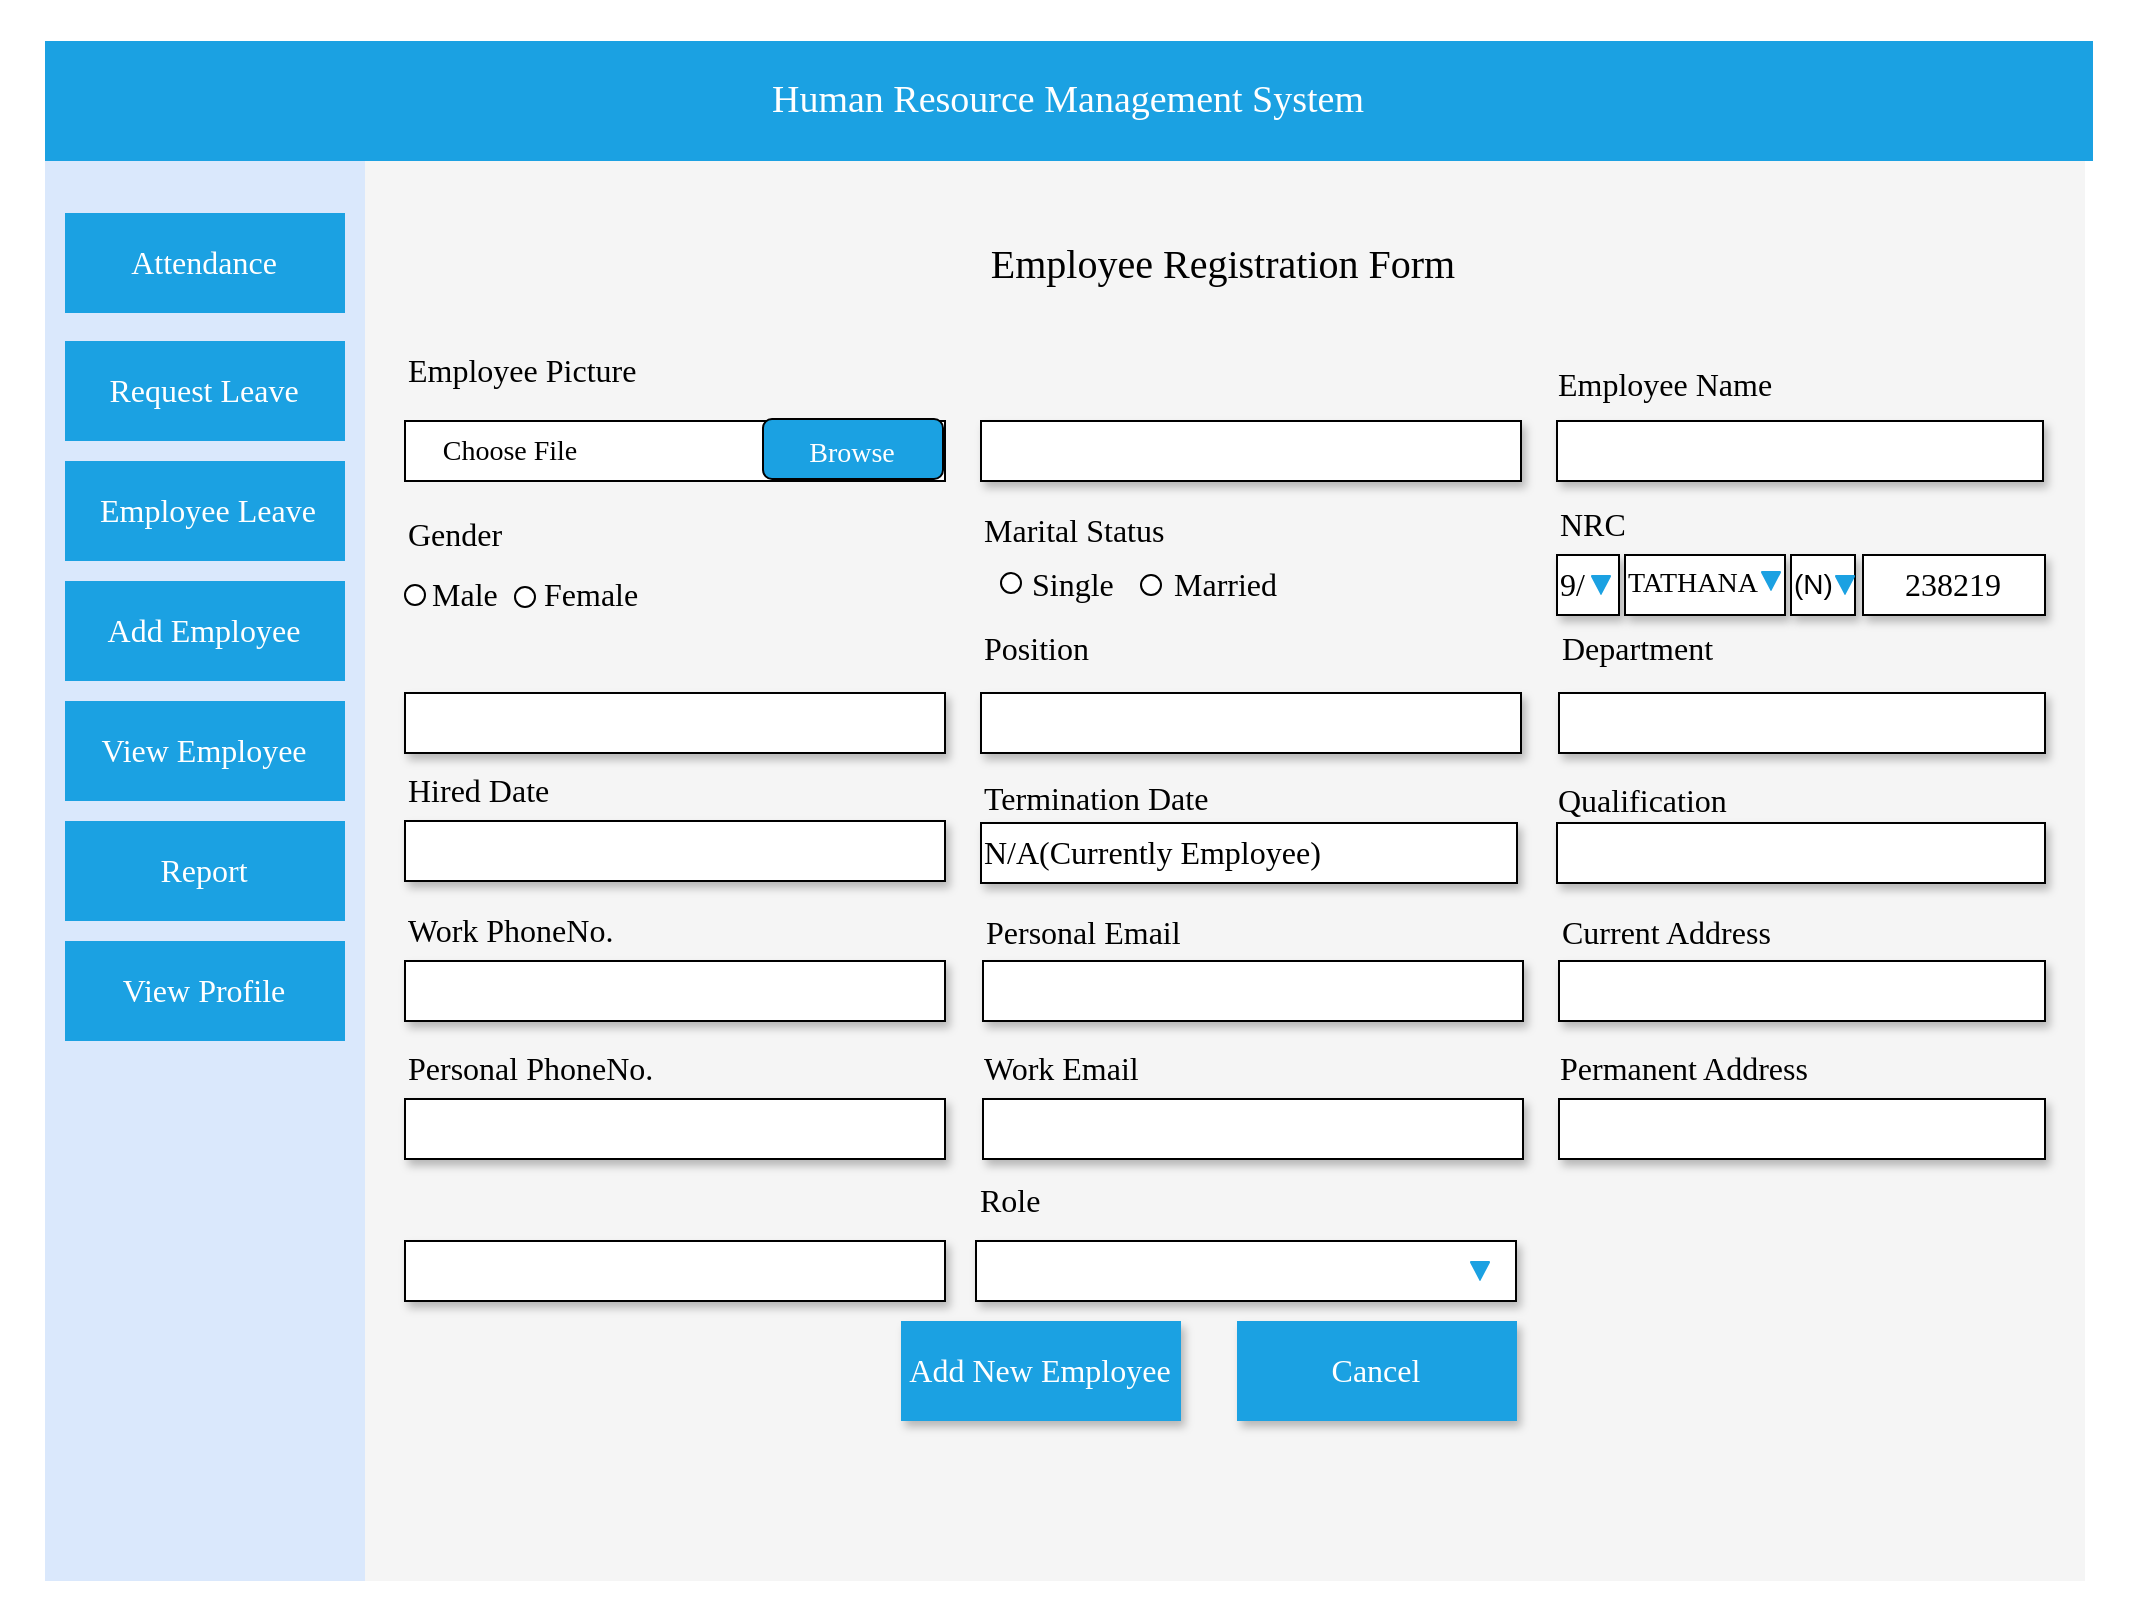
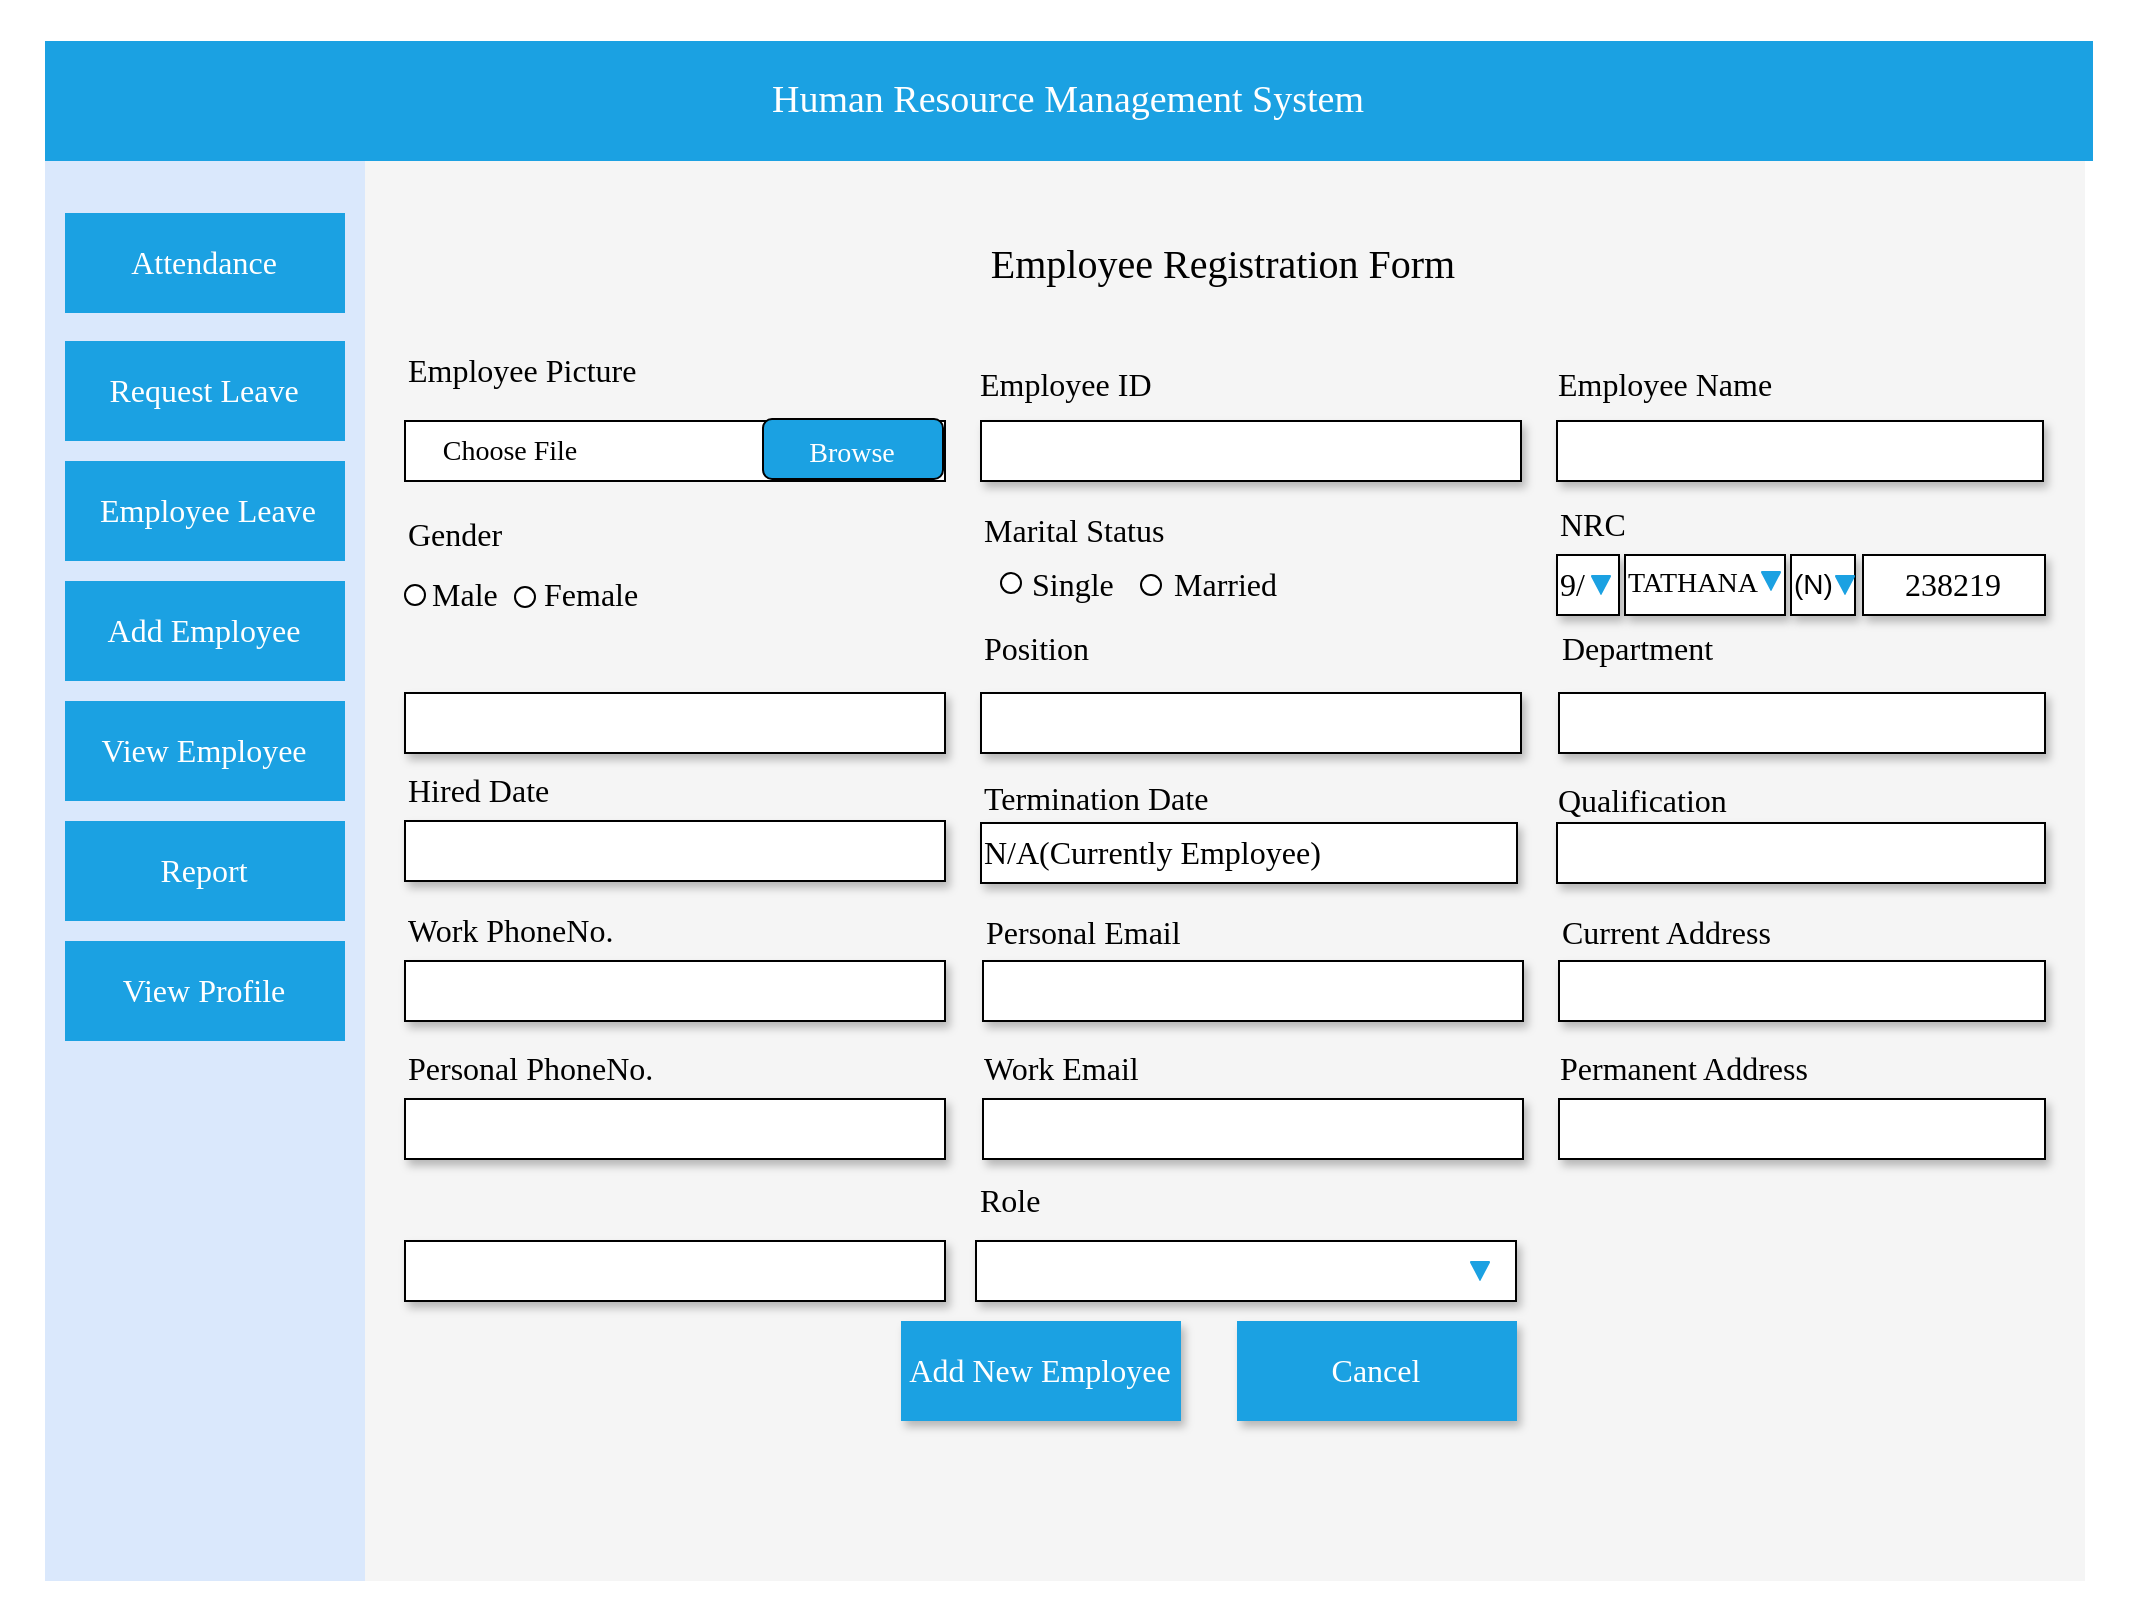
none -> (1076, 385)
